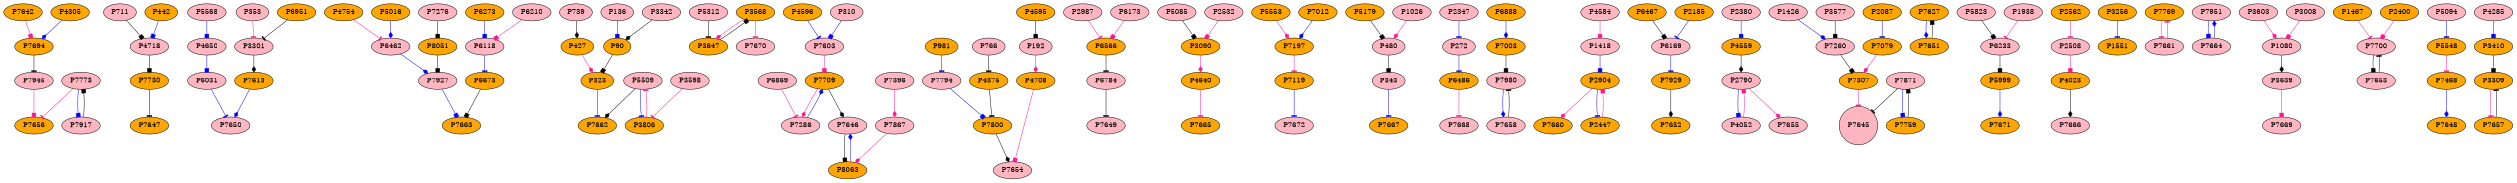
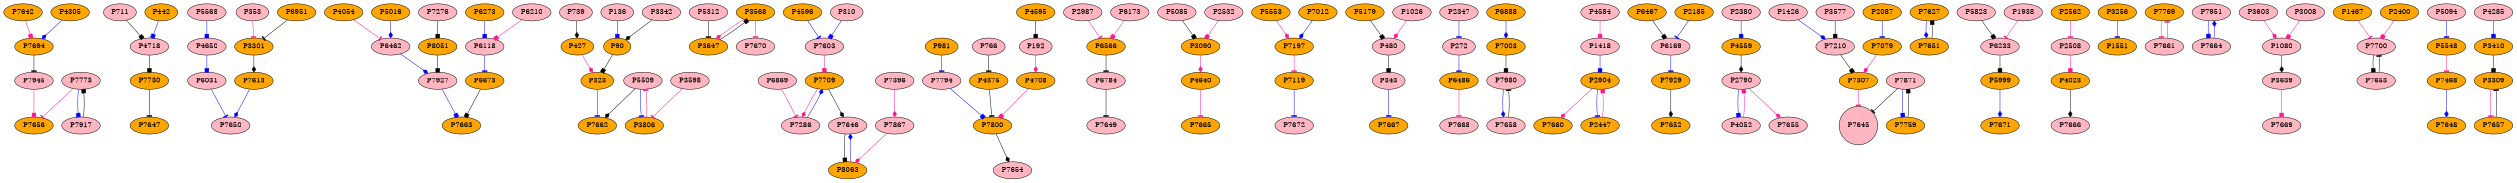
(344, 12) -> (344, 12)
(254, 47) -> (254, 47)
(1835, 47) -> (1835, 47)
(1025, 123) -> (1016, 101)
